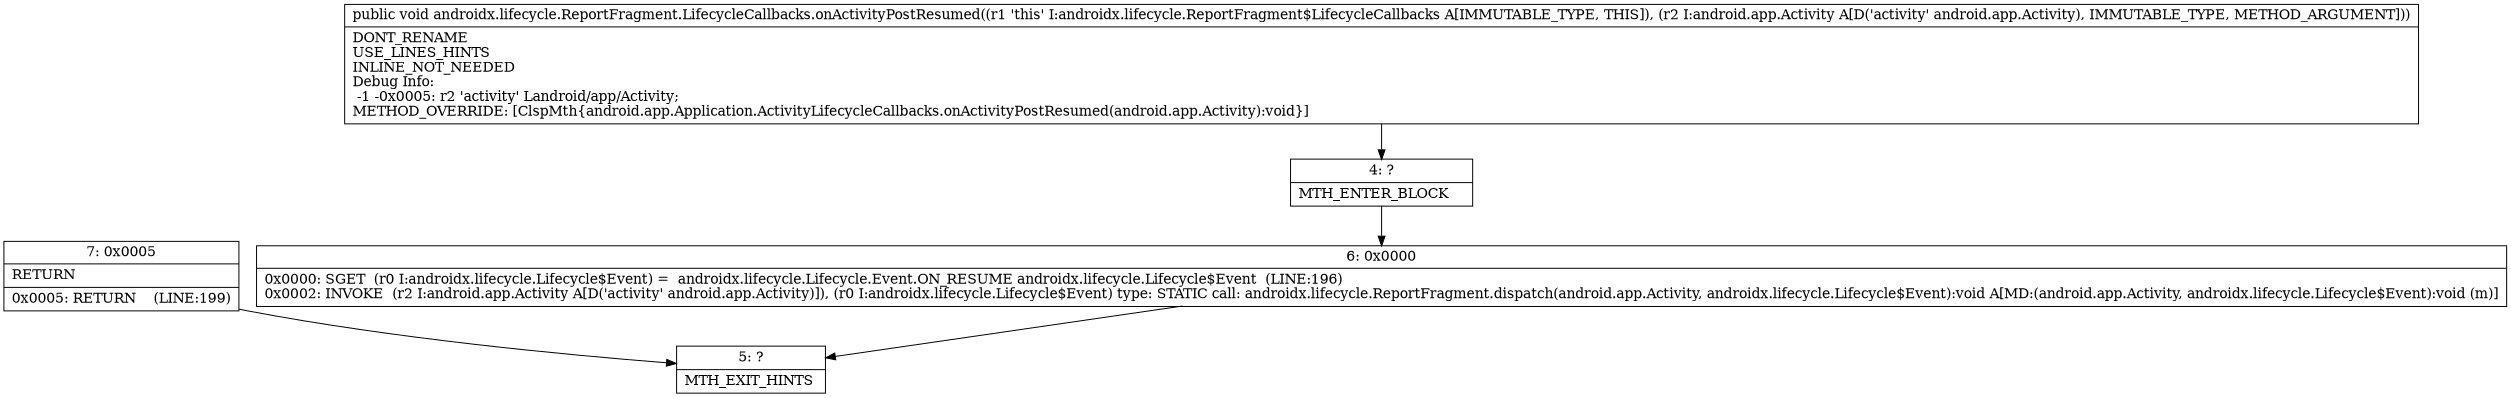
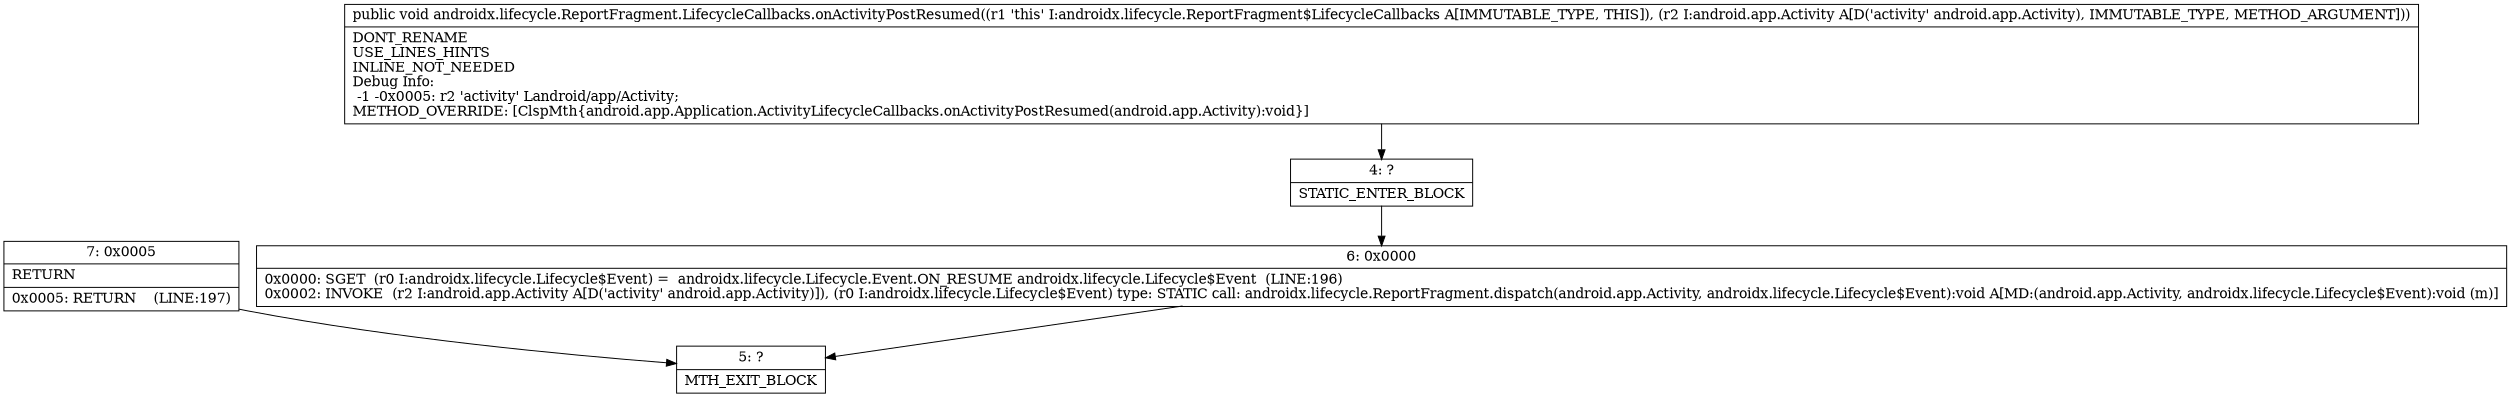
(1374, 194) -> (1382, 194)
(121, 299) -> (121, 299)
(749, 381) -> (751, 381)
